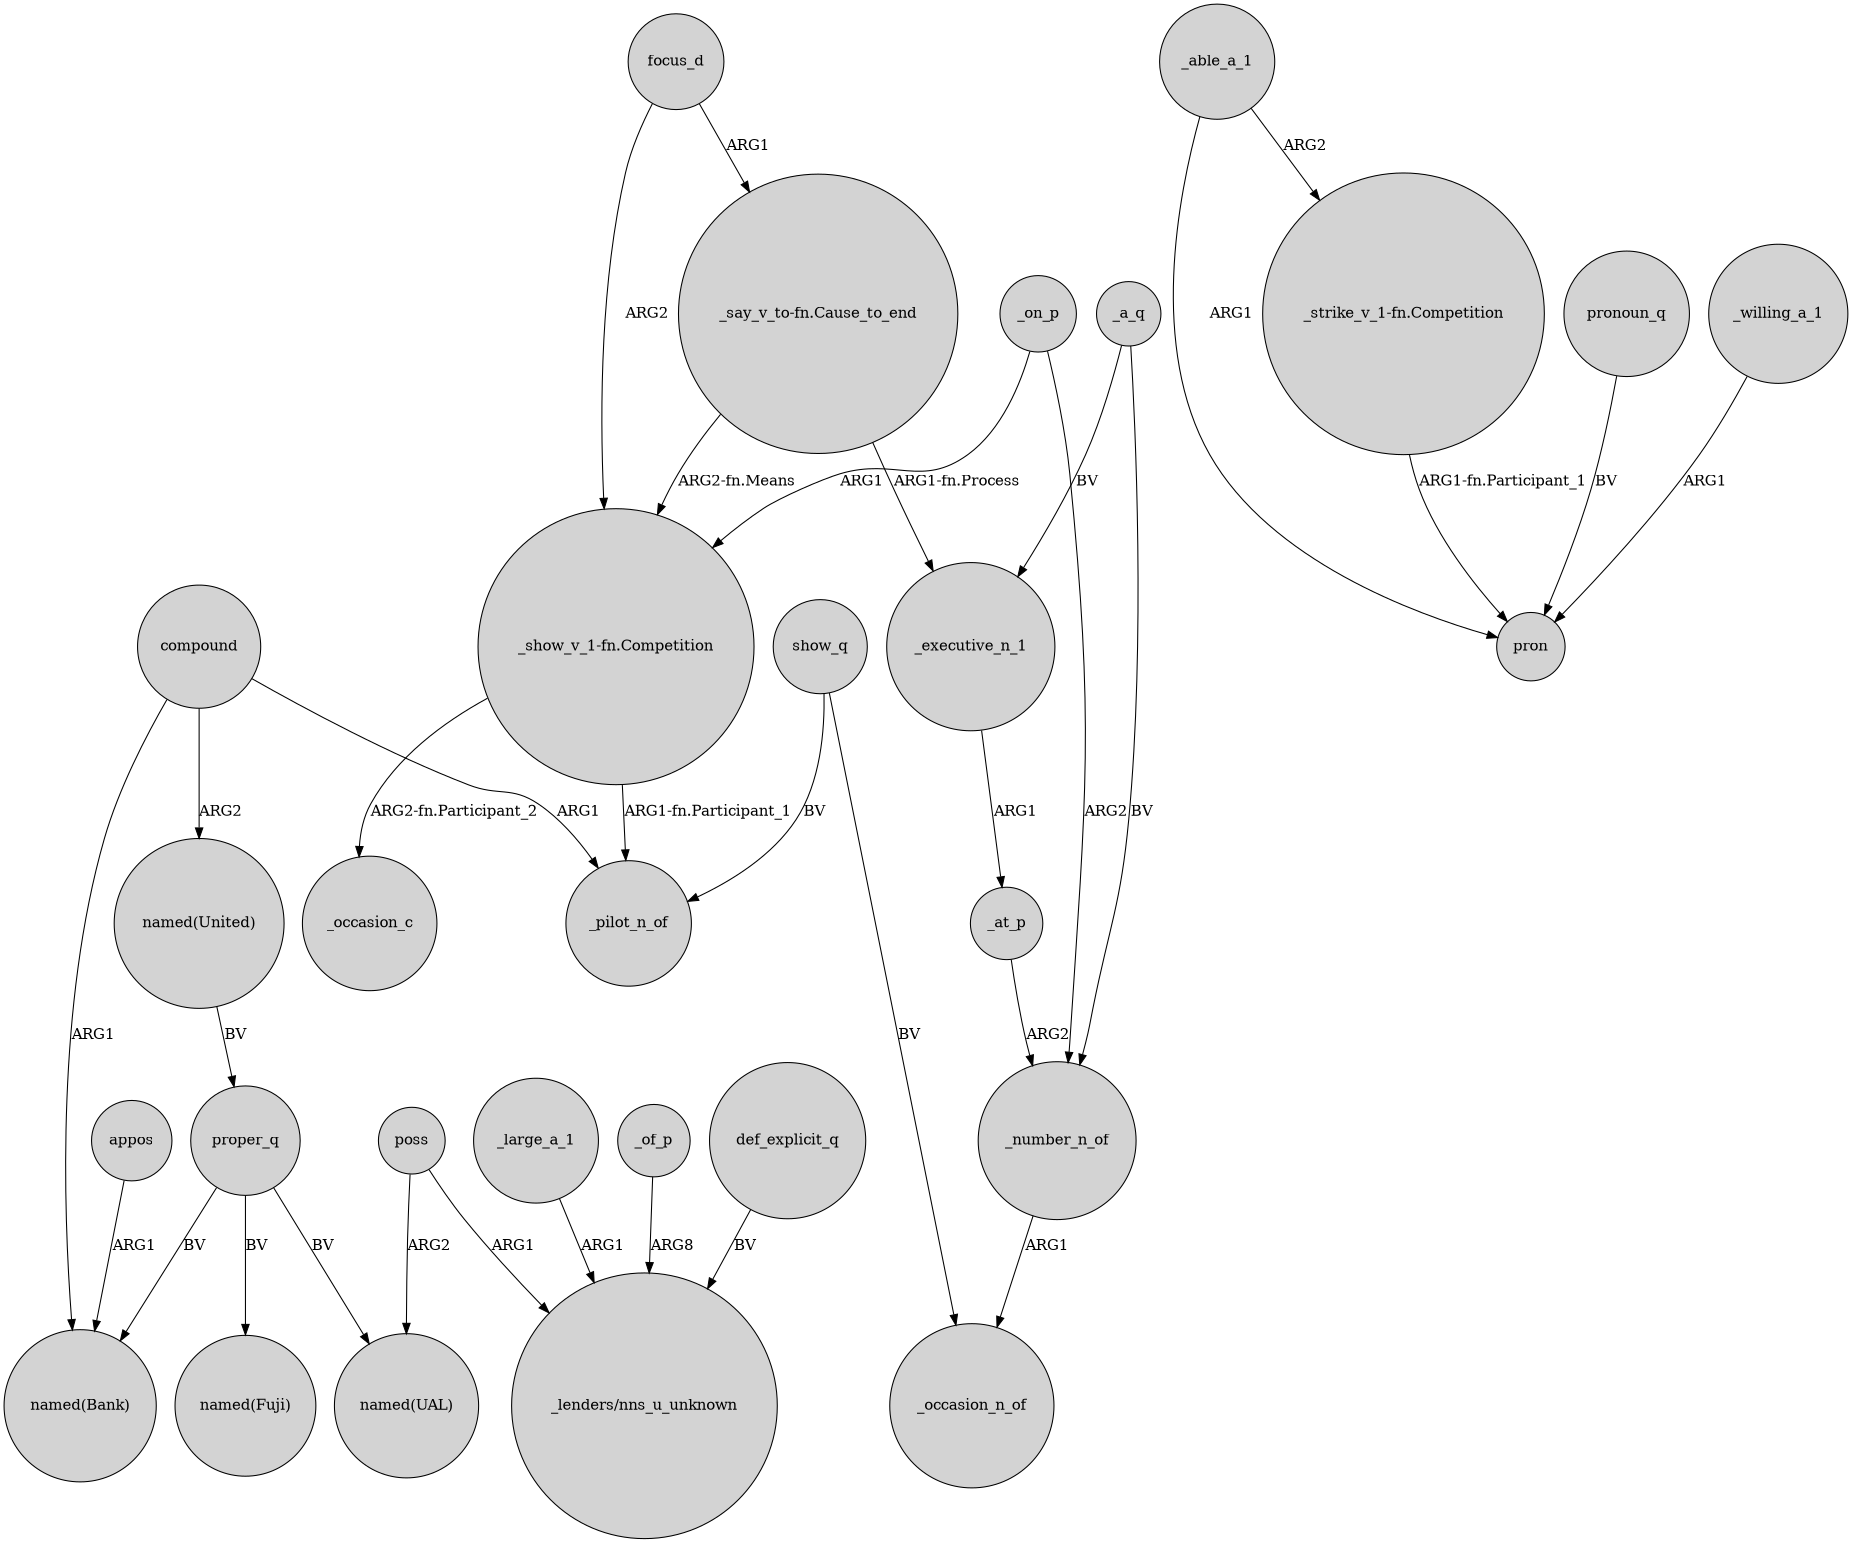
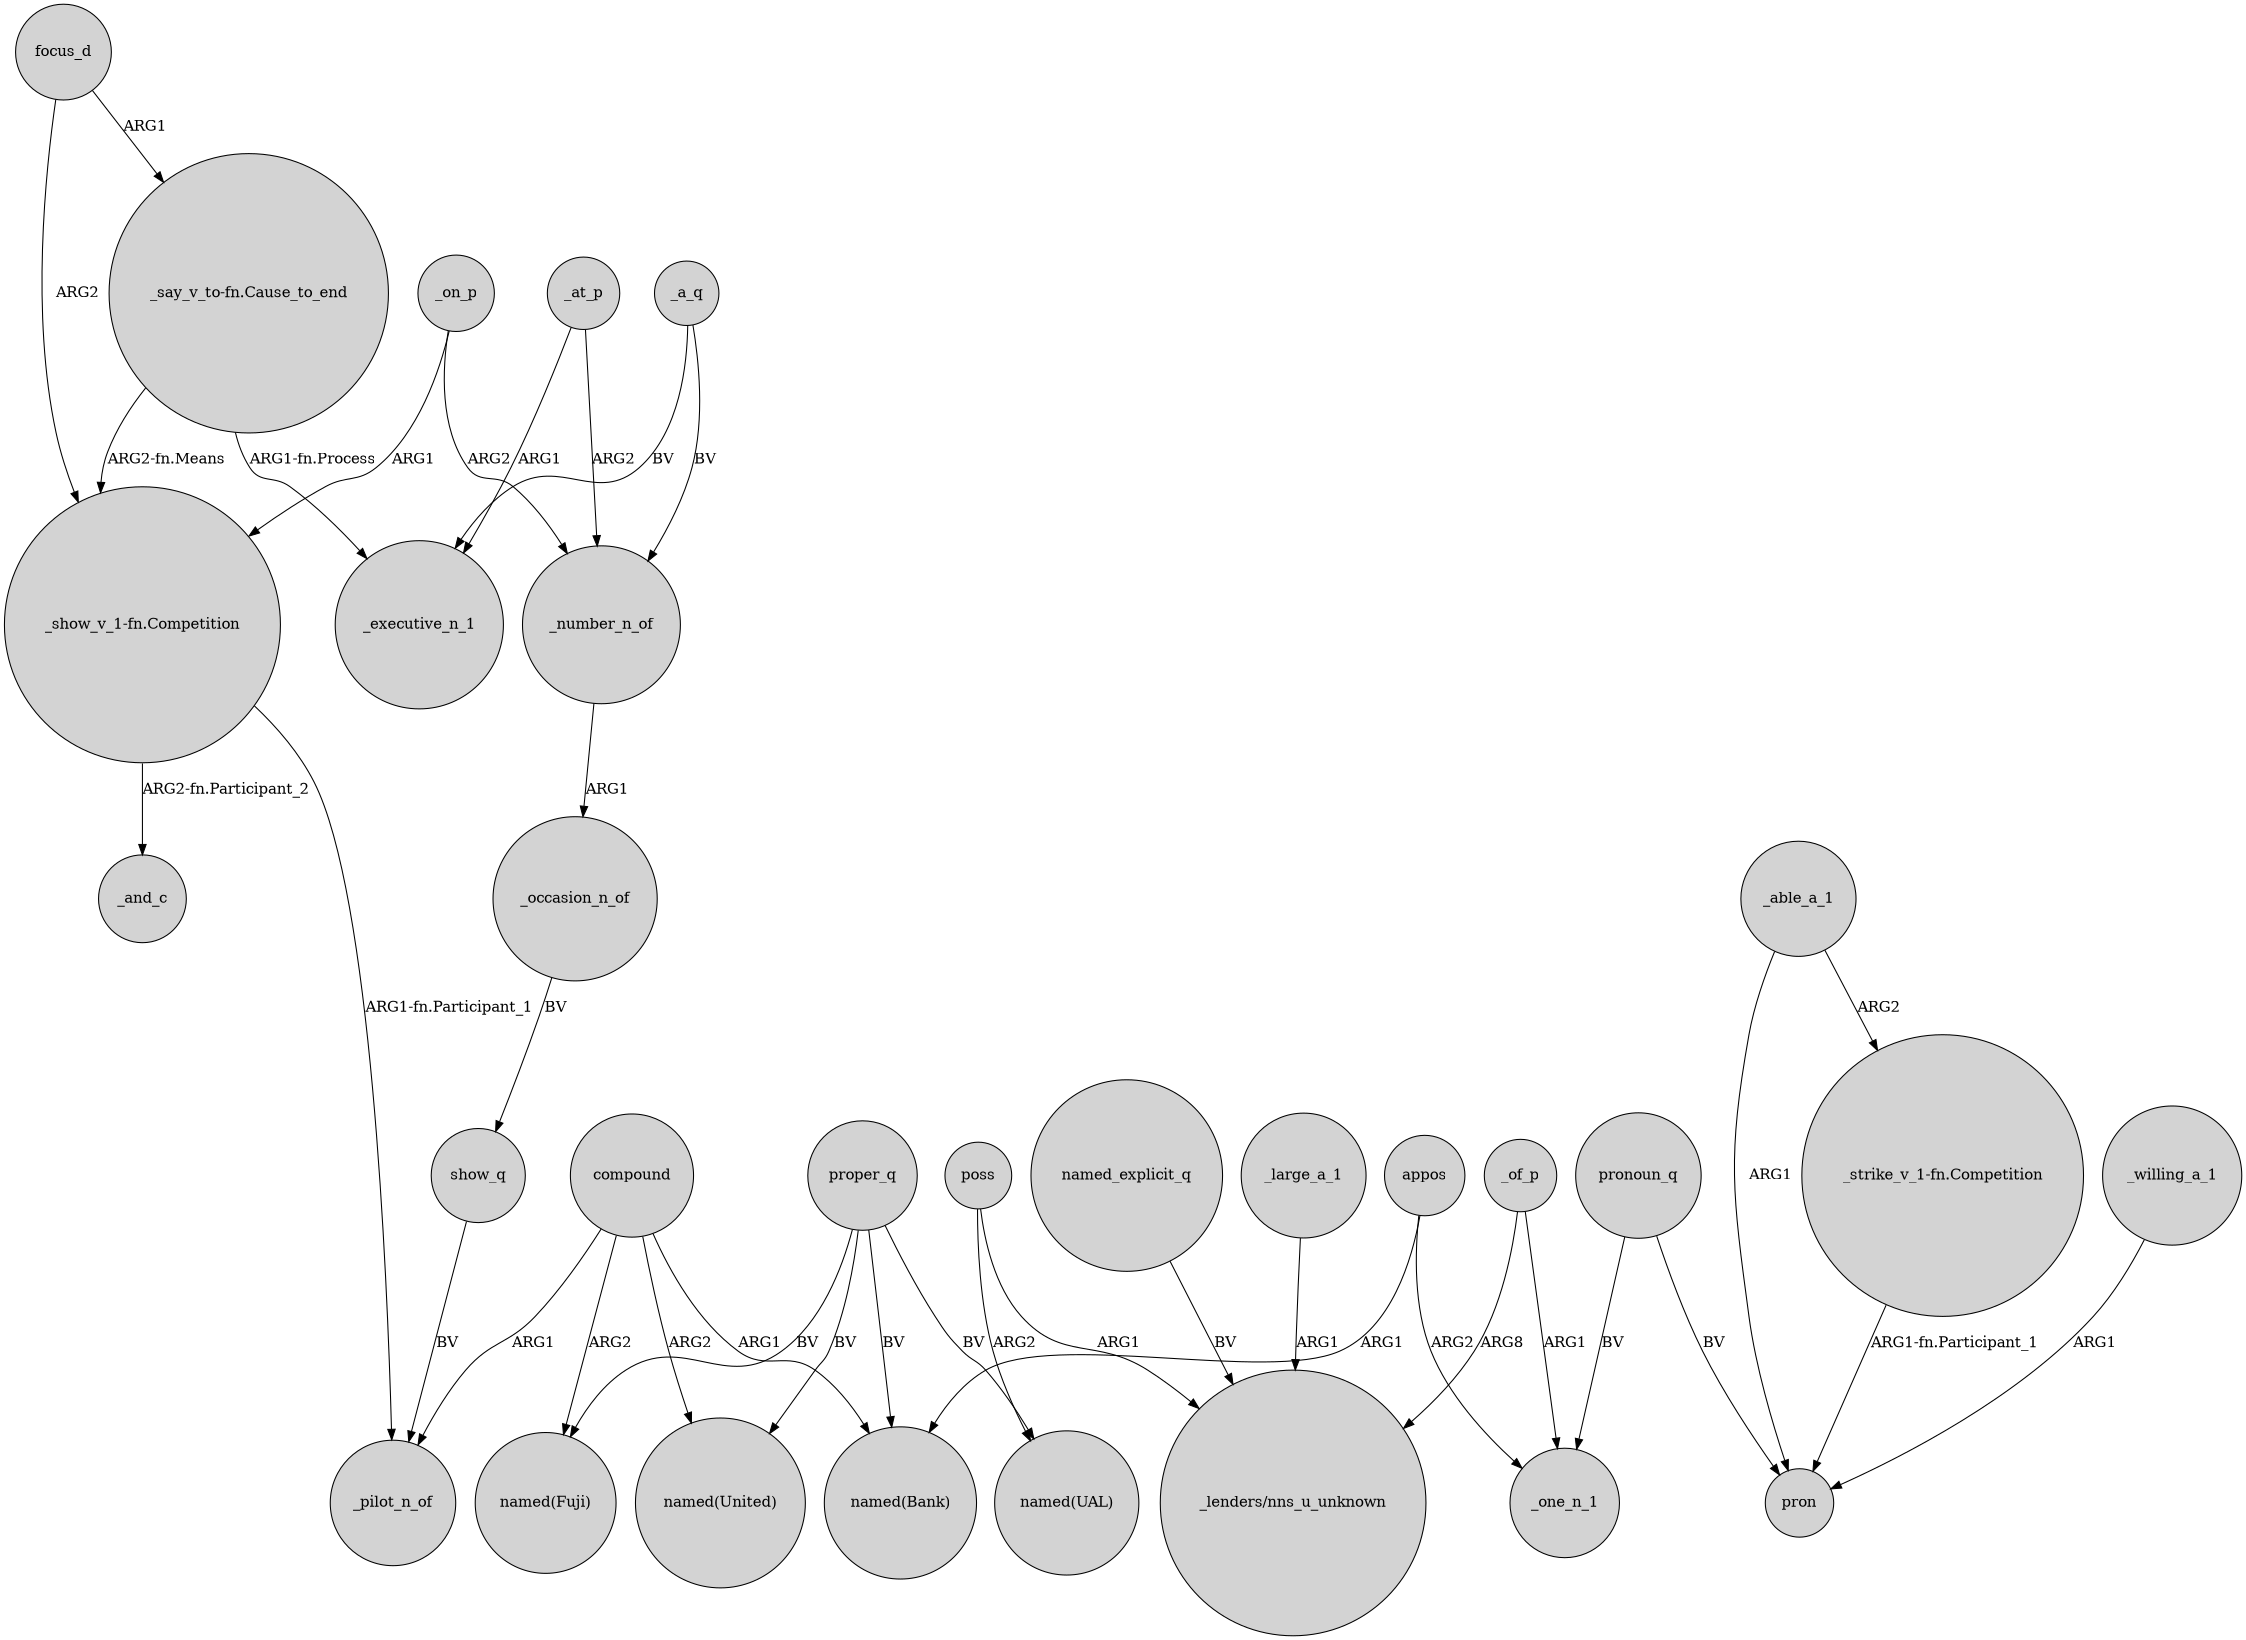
(991, 804) -> (525, 438)
(370, 923) -> (142, 899)
(892, 1004) -> (527, 1050)
(224, 1041) -> (835, 1335)
(788, 1141) -> (1127, 1176)
none -> (591, 1330)
none -> (1565, 1503)
